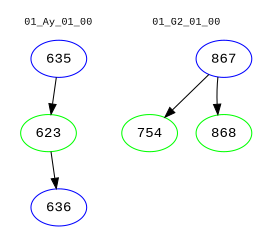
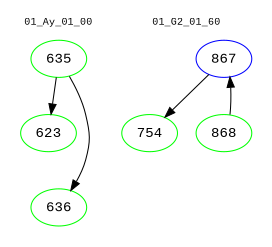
(187, 22) -> (187, 22)
(59, 59) -> (59, 59)
(217, 91) -> (231, 101)
(53, 165) -> (88, 128)
(59, 207) -> (59, 207)
